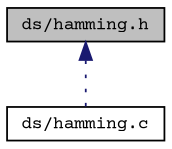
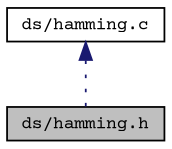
(86, 83) -> (86, 83)
